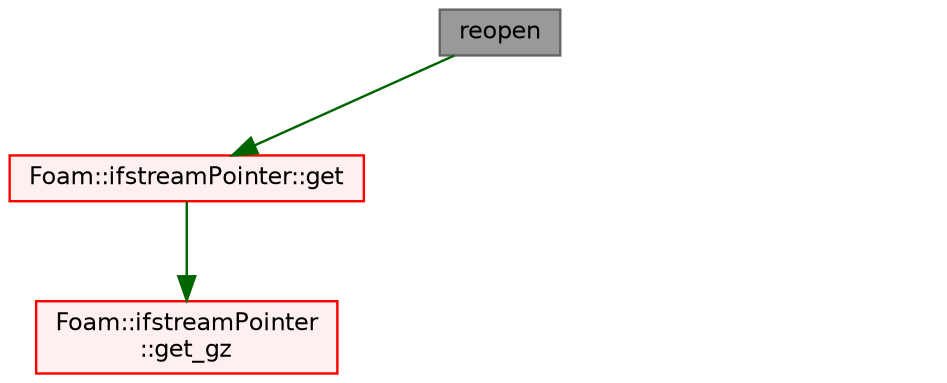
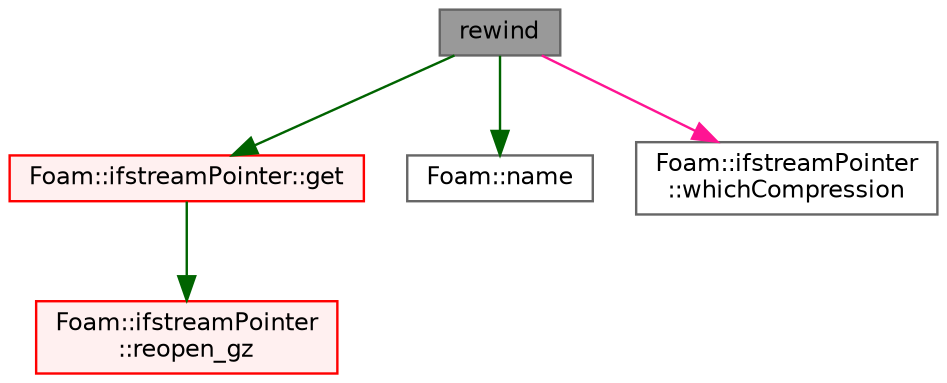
(500, 33) -> (500, 33)
none -> (500, 178)
none -> (787, 178)
(187, 337) -> (187, 337)
